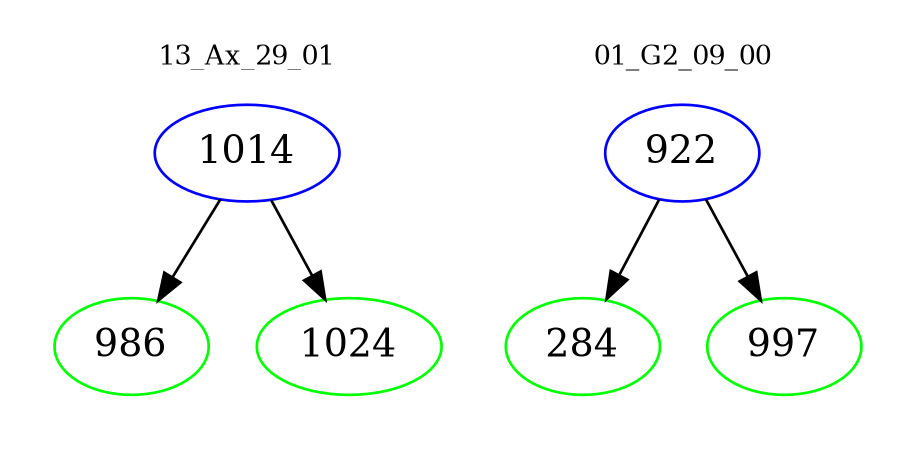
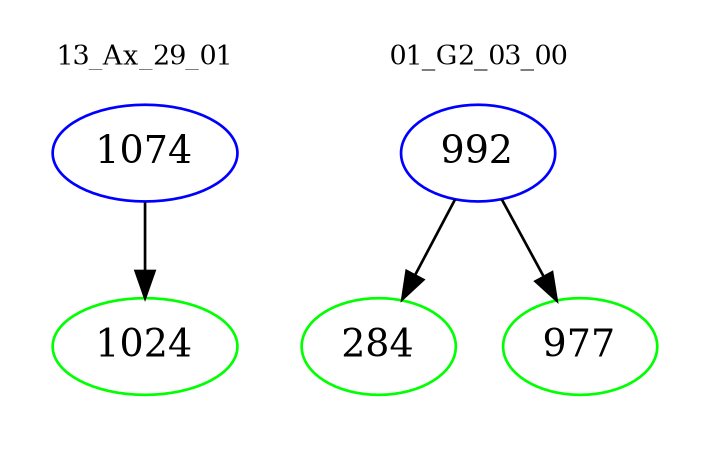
(684, 58) -> (479, 58)
(247, 153) -> (145, 153)
(682, 153) -> (478, 153)
(132, 347) -> none
(784, 347) -> (580, 347)
